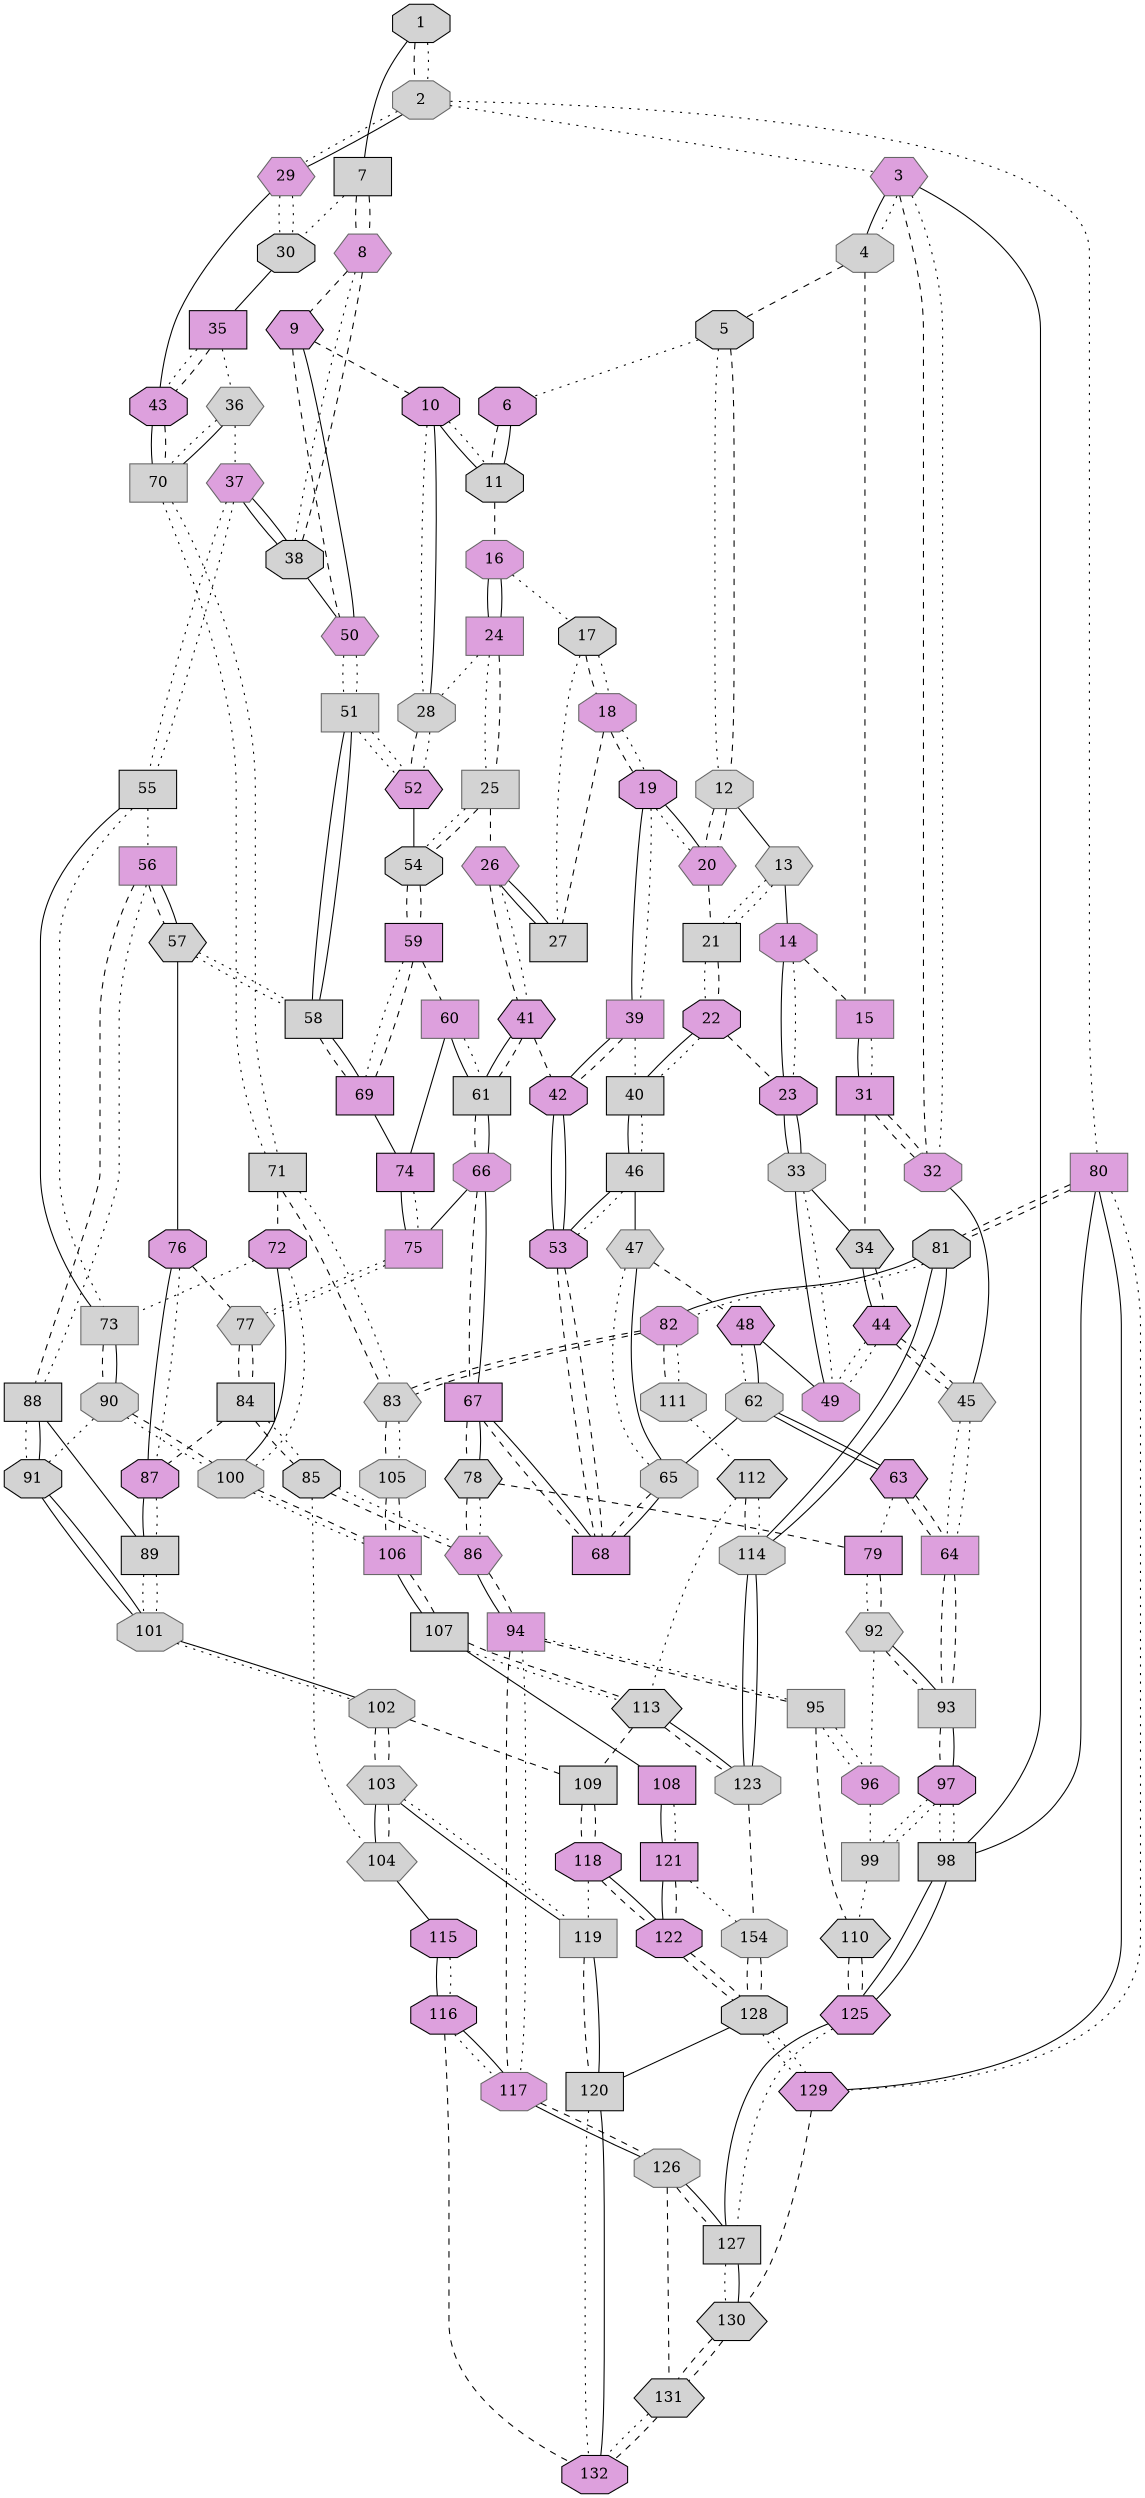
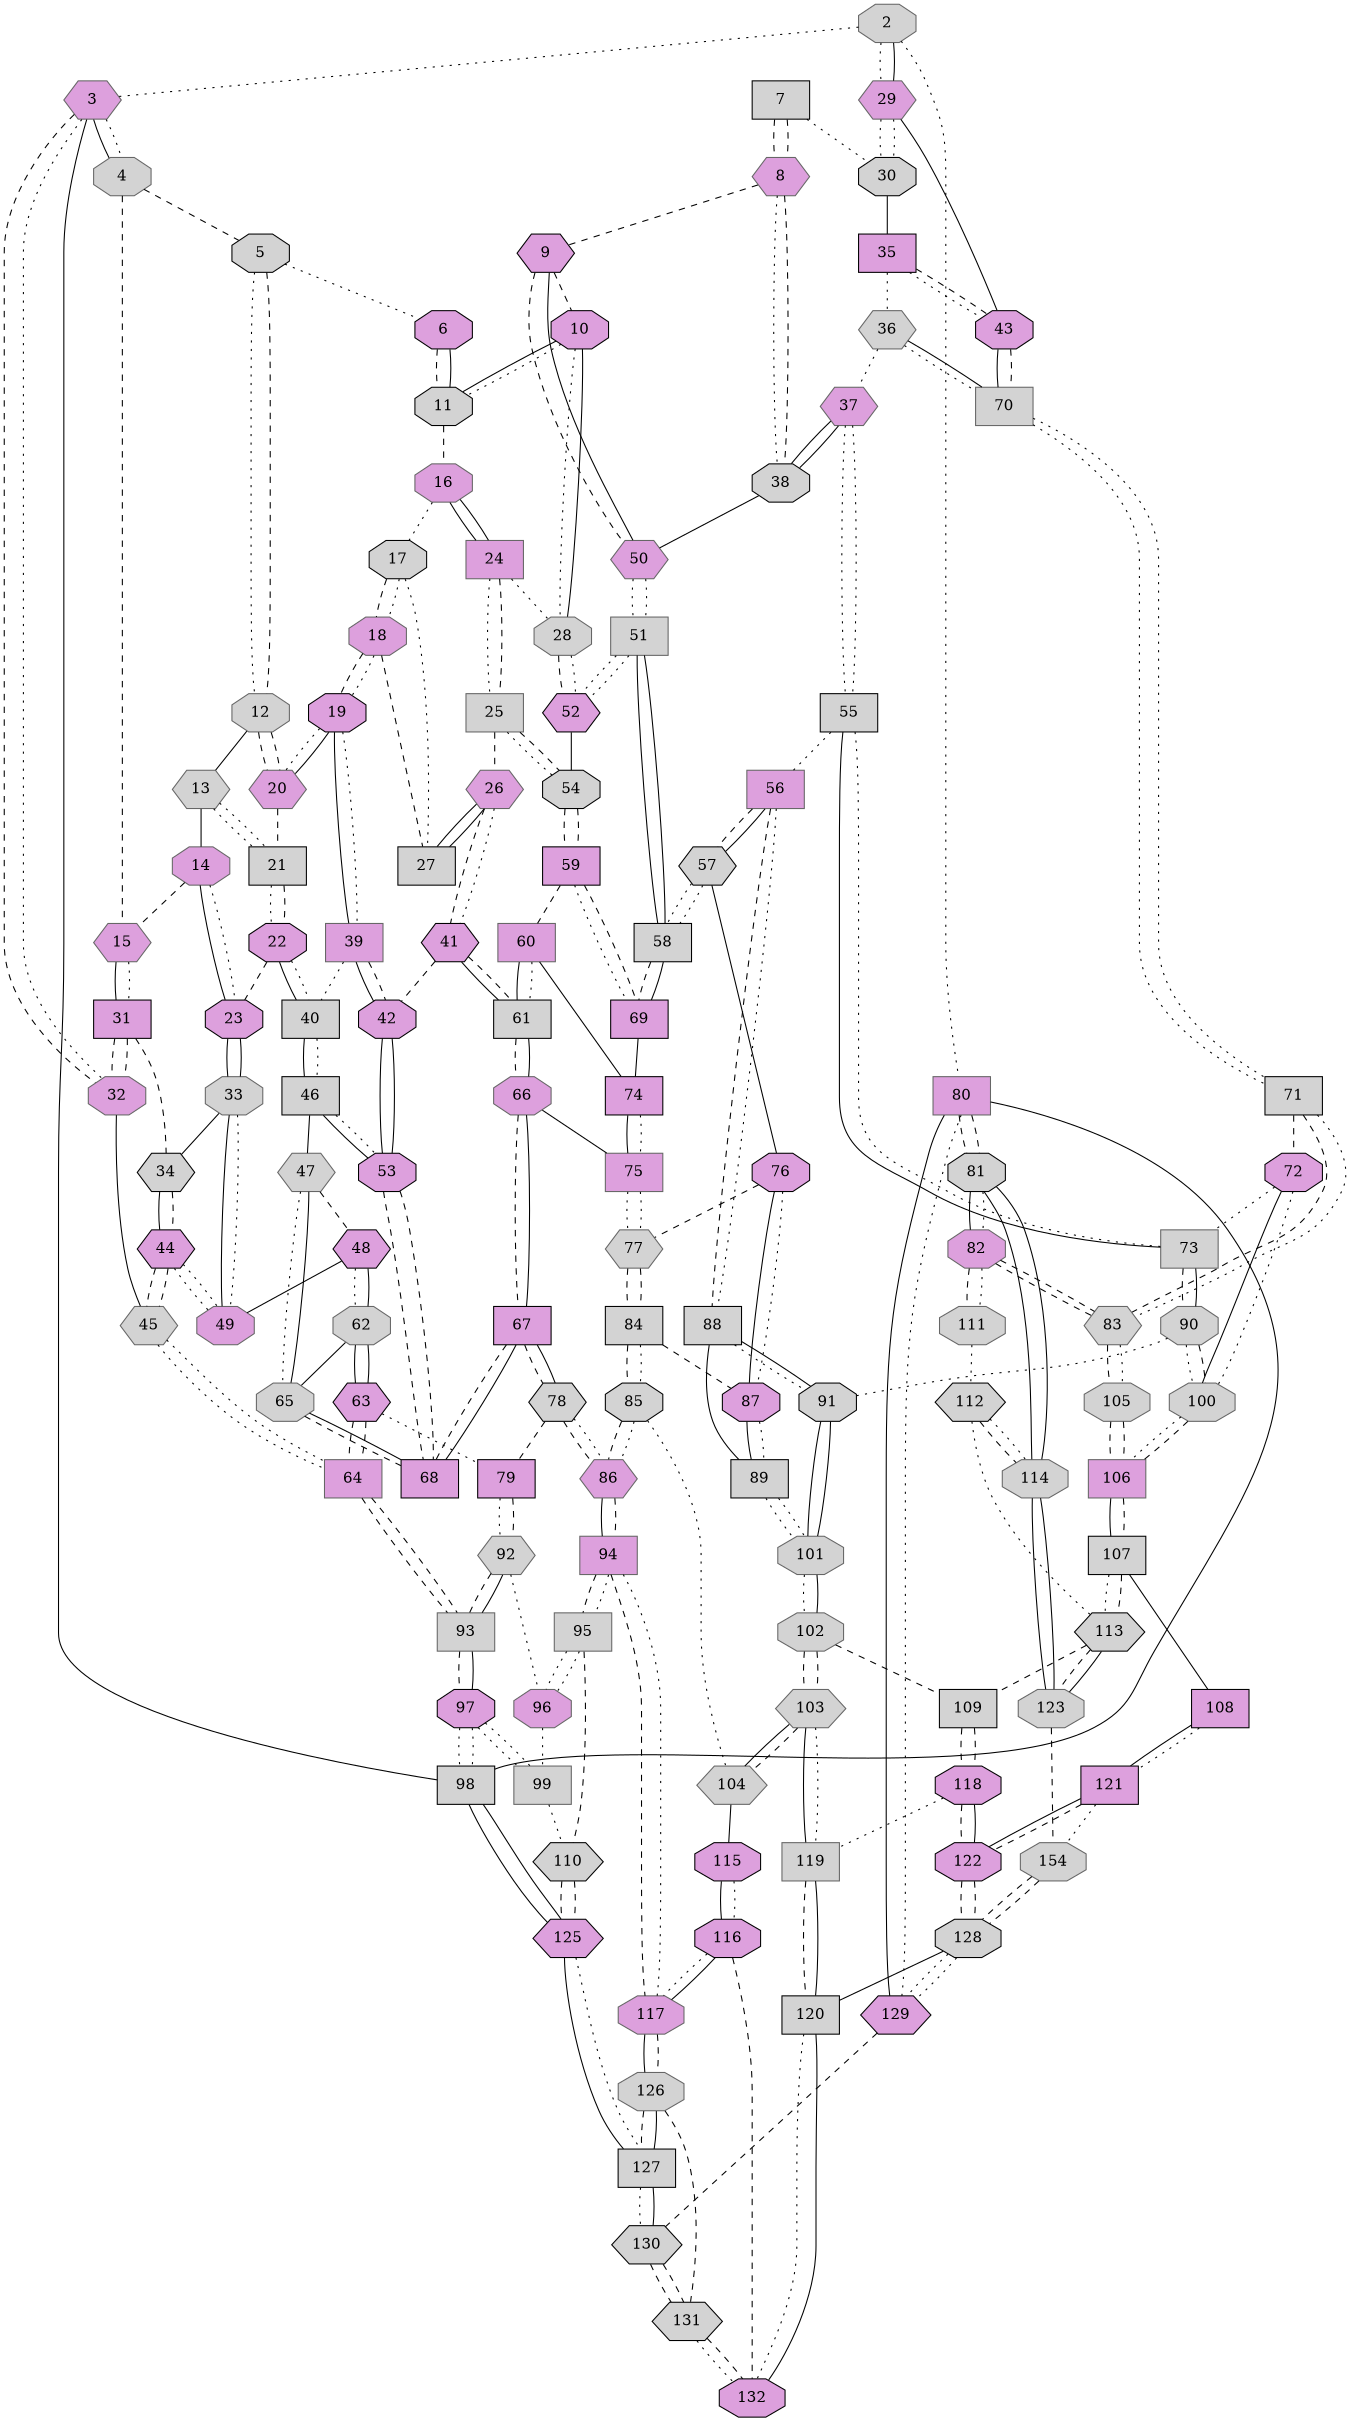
(421, 23) -> none
(865, 1019) -> (122, 943)
